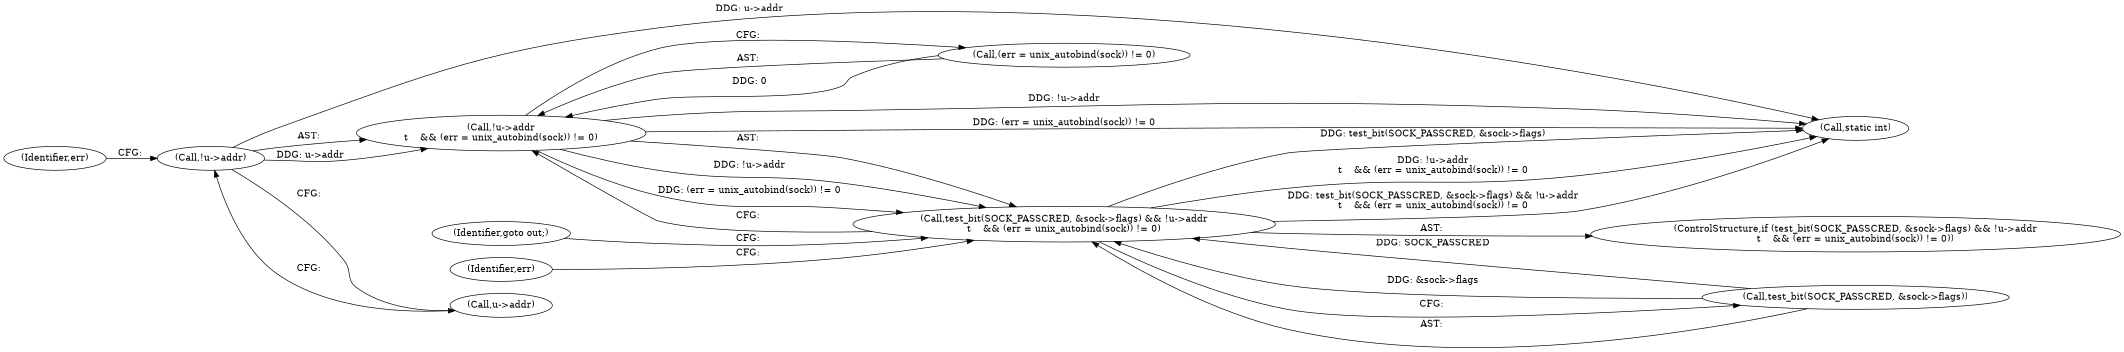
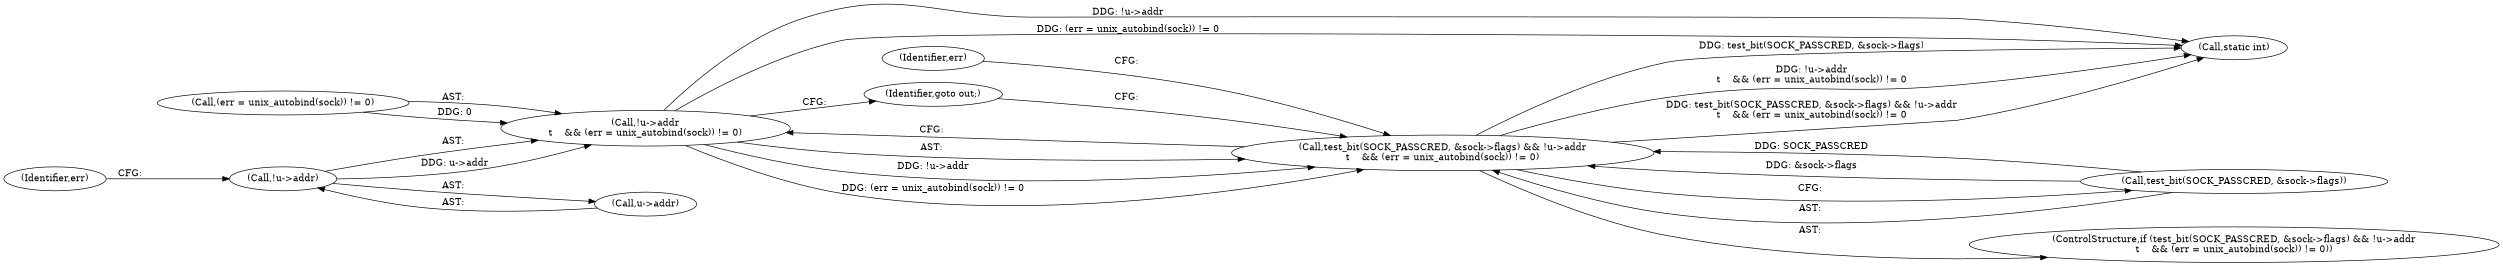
(1017, 13) -> none
(734, 41) -> (810, 109)
(310, 194) -> (455, 186)
(310, 268) -> (455, 202)
